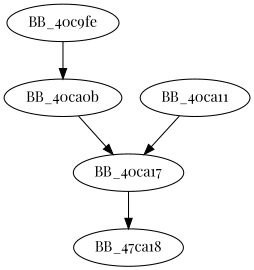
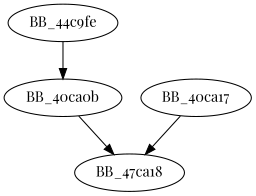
(63, 23) -> (63, 23)
(195, 98) -> none
(92, 131) -> (93, 131)
